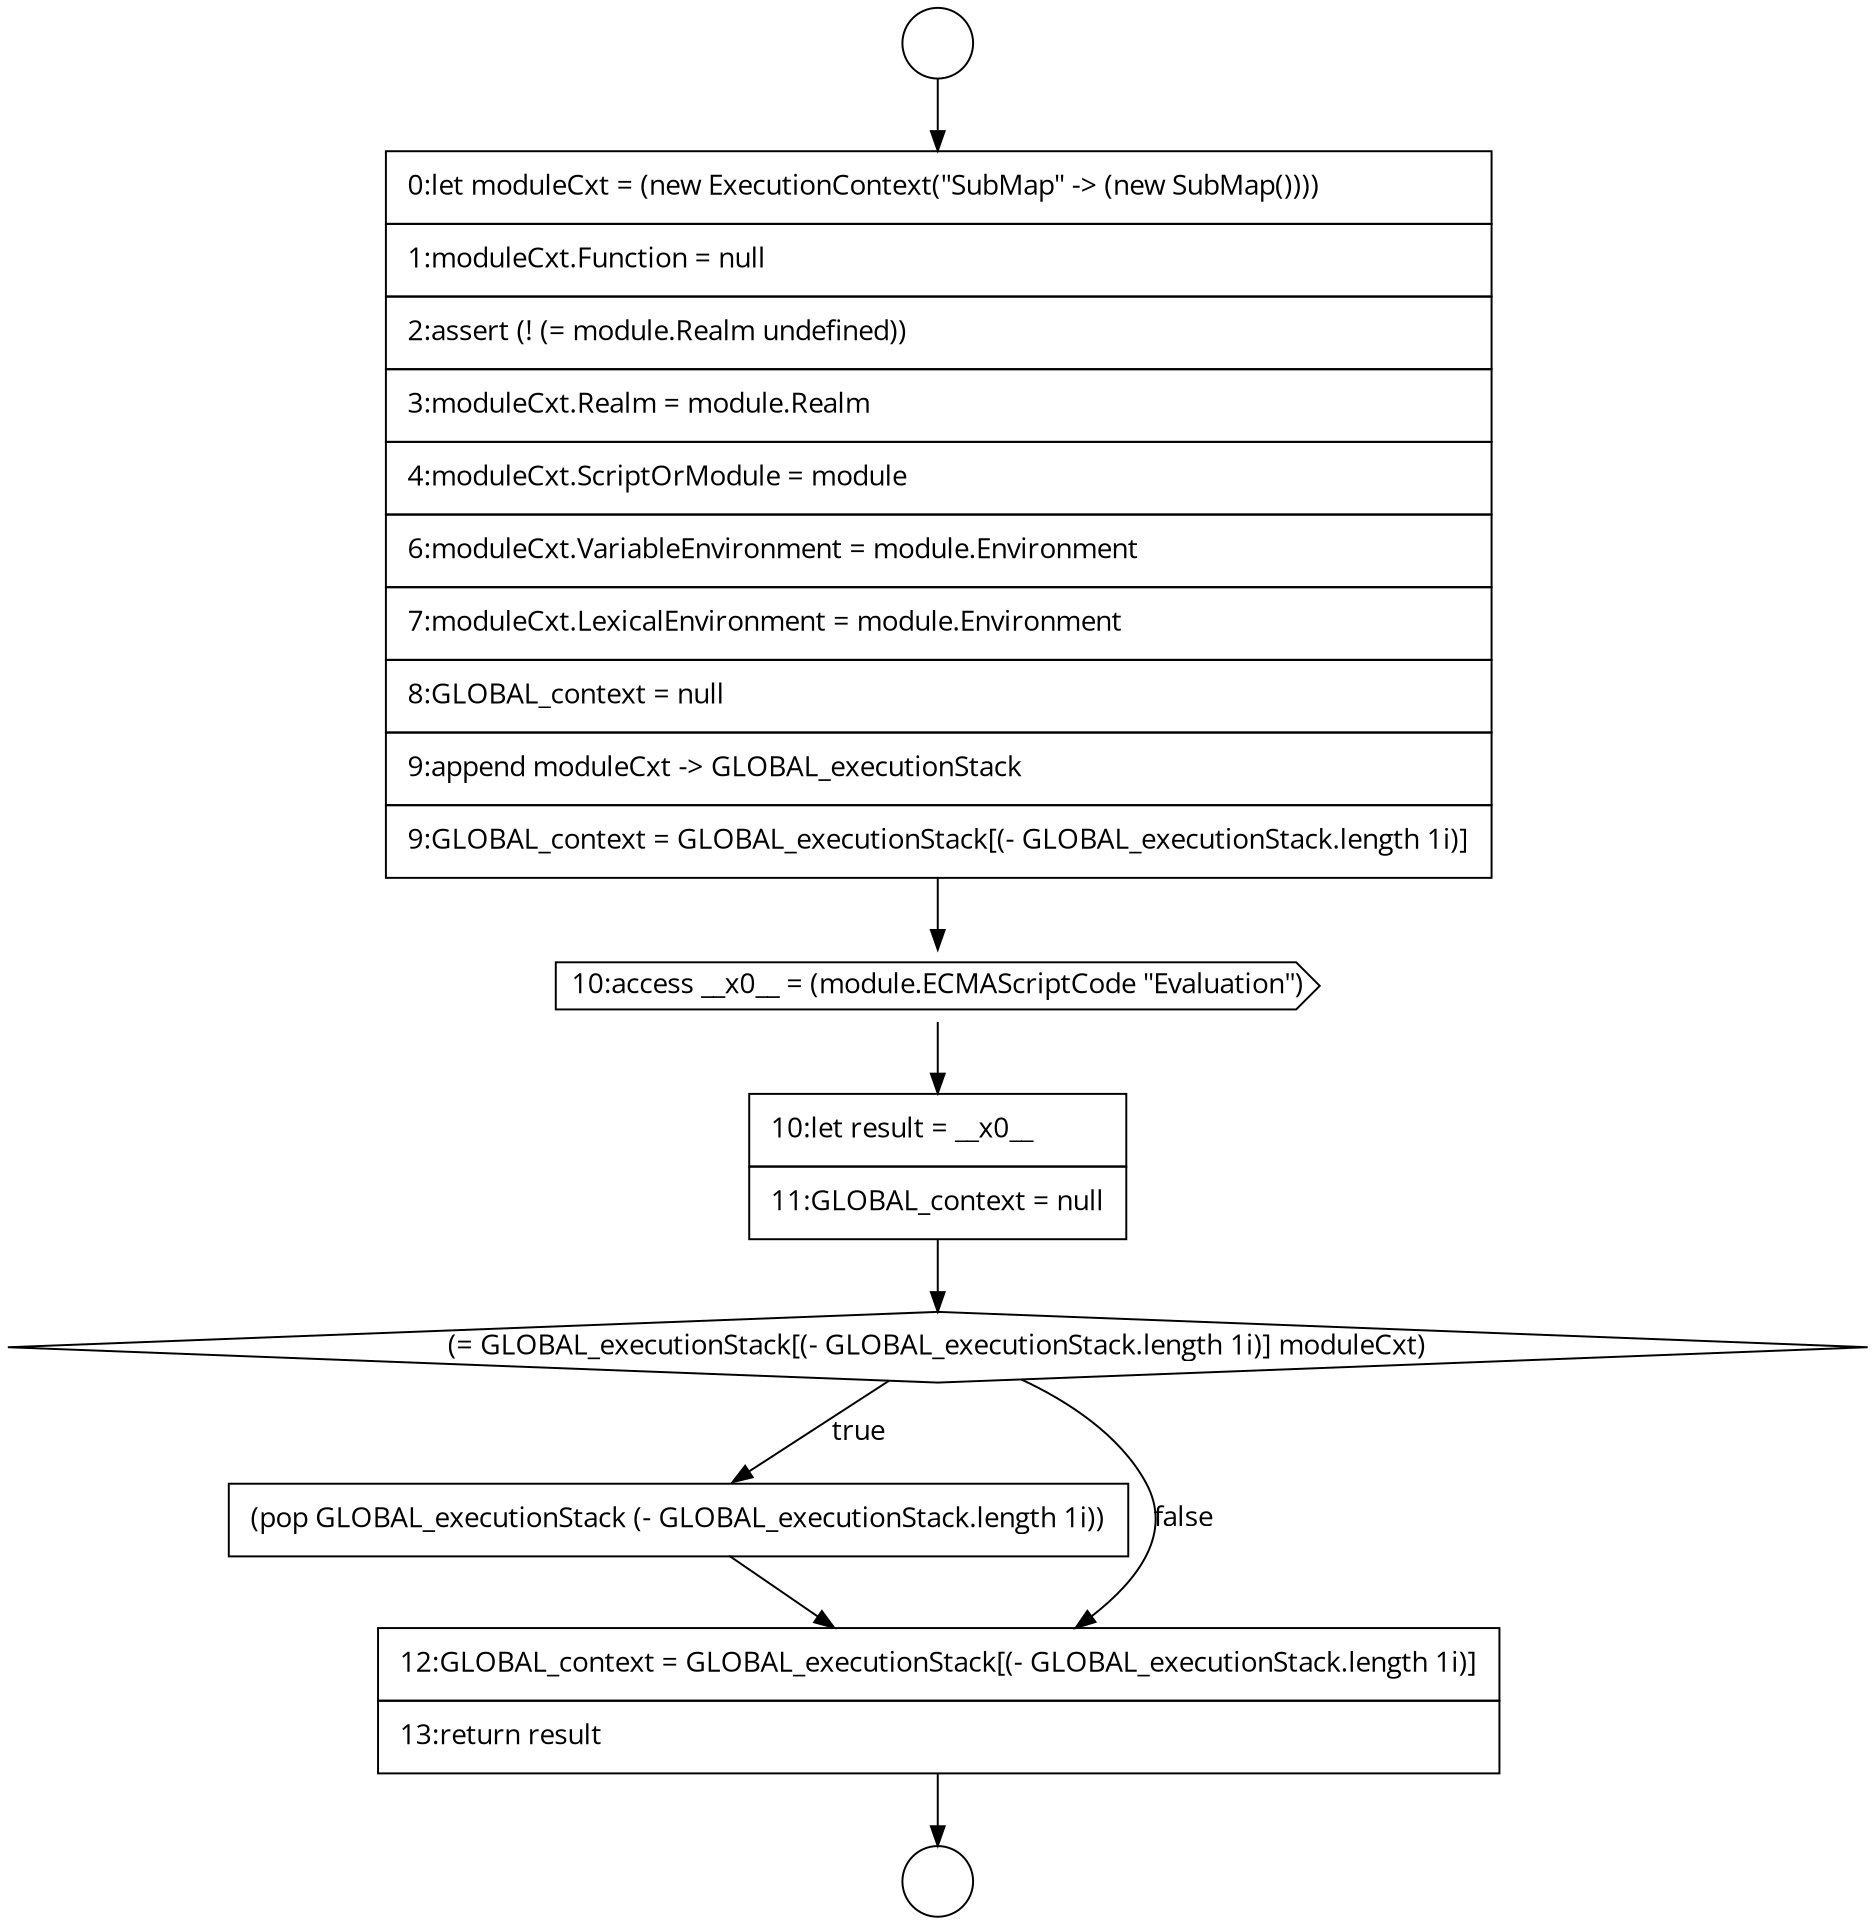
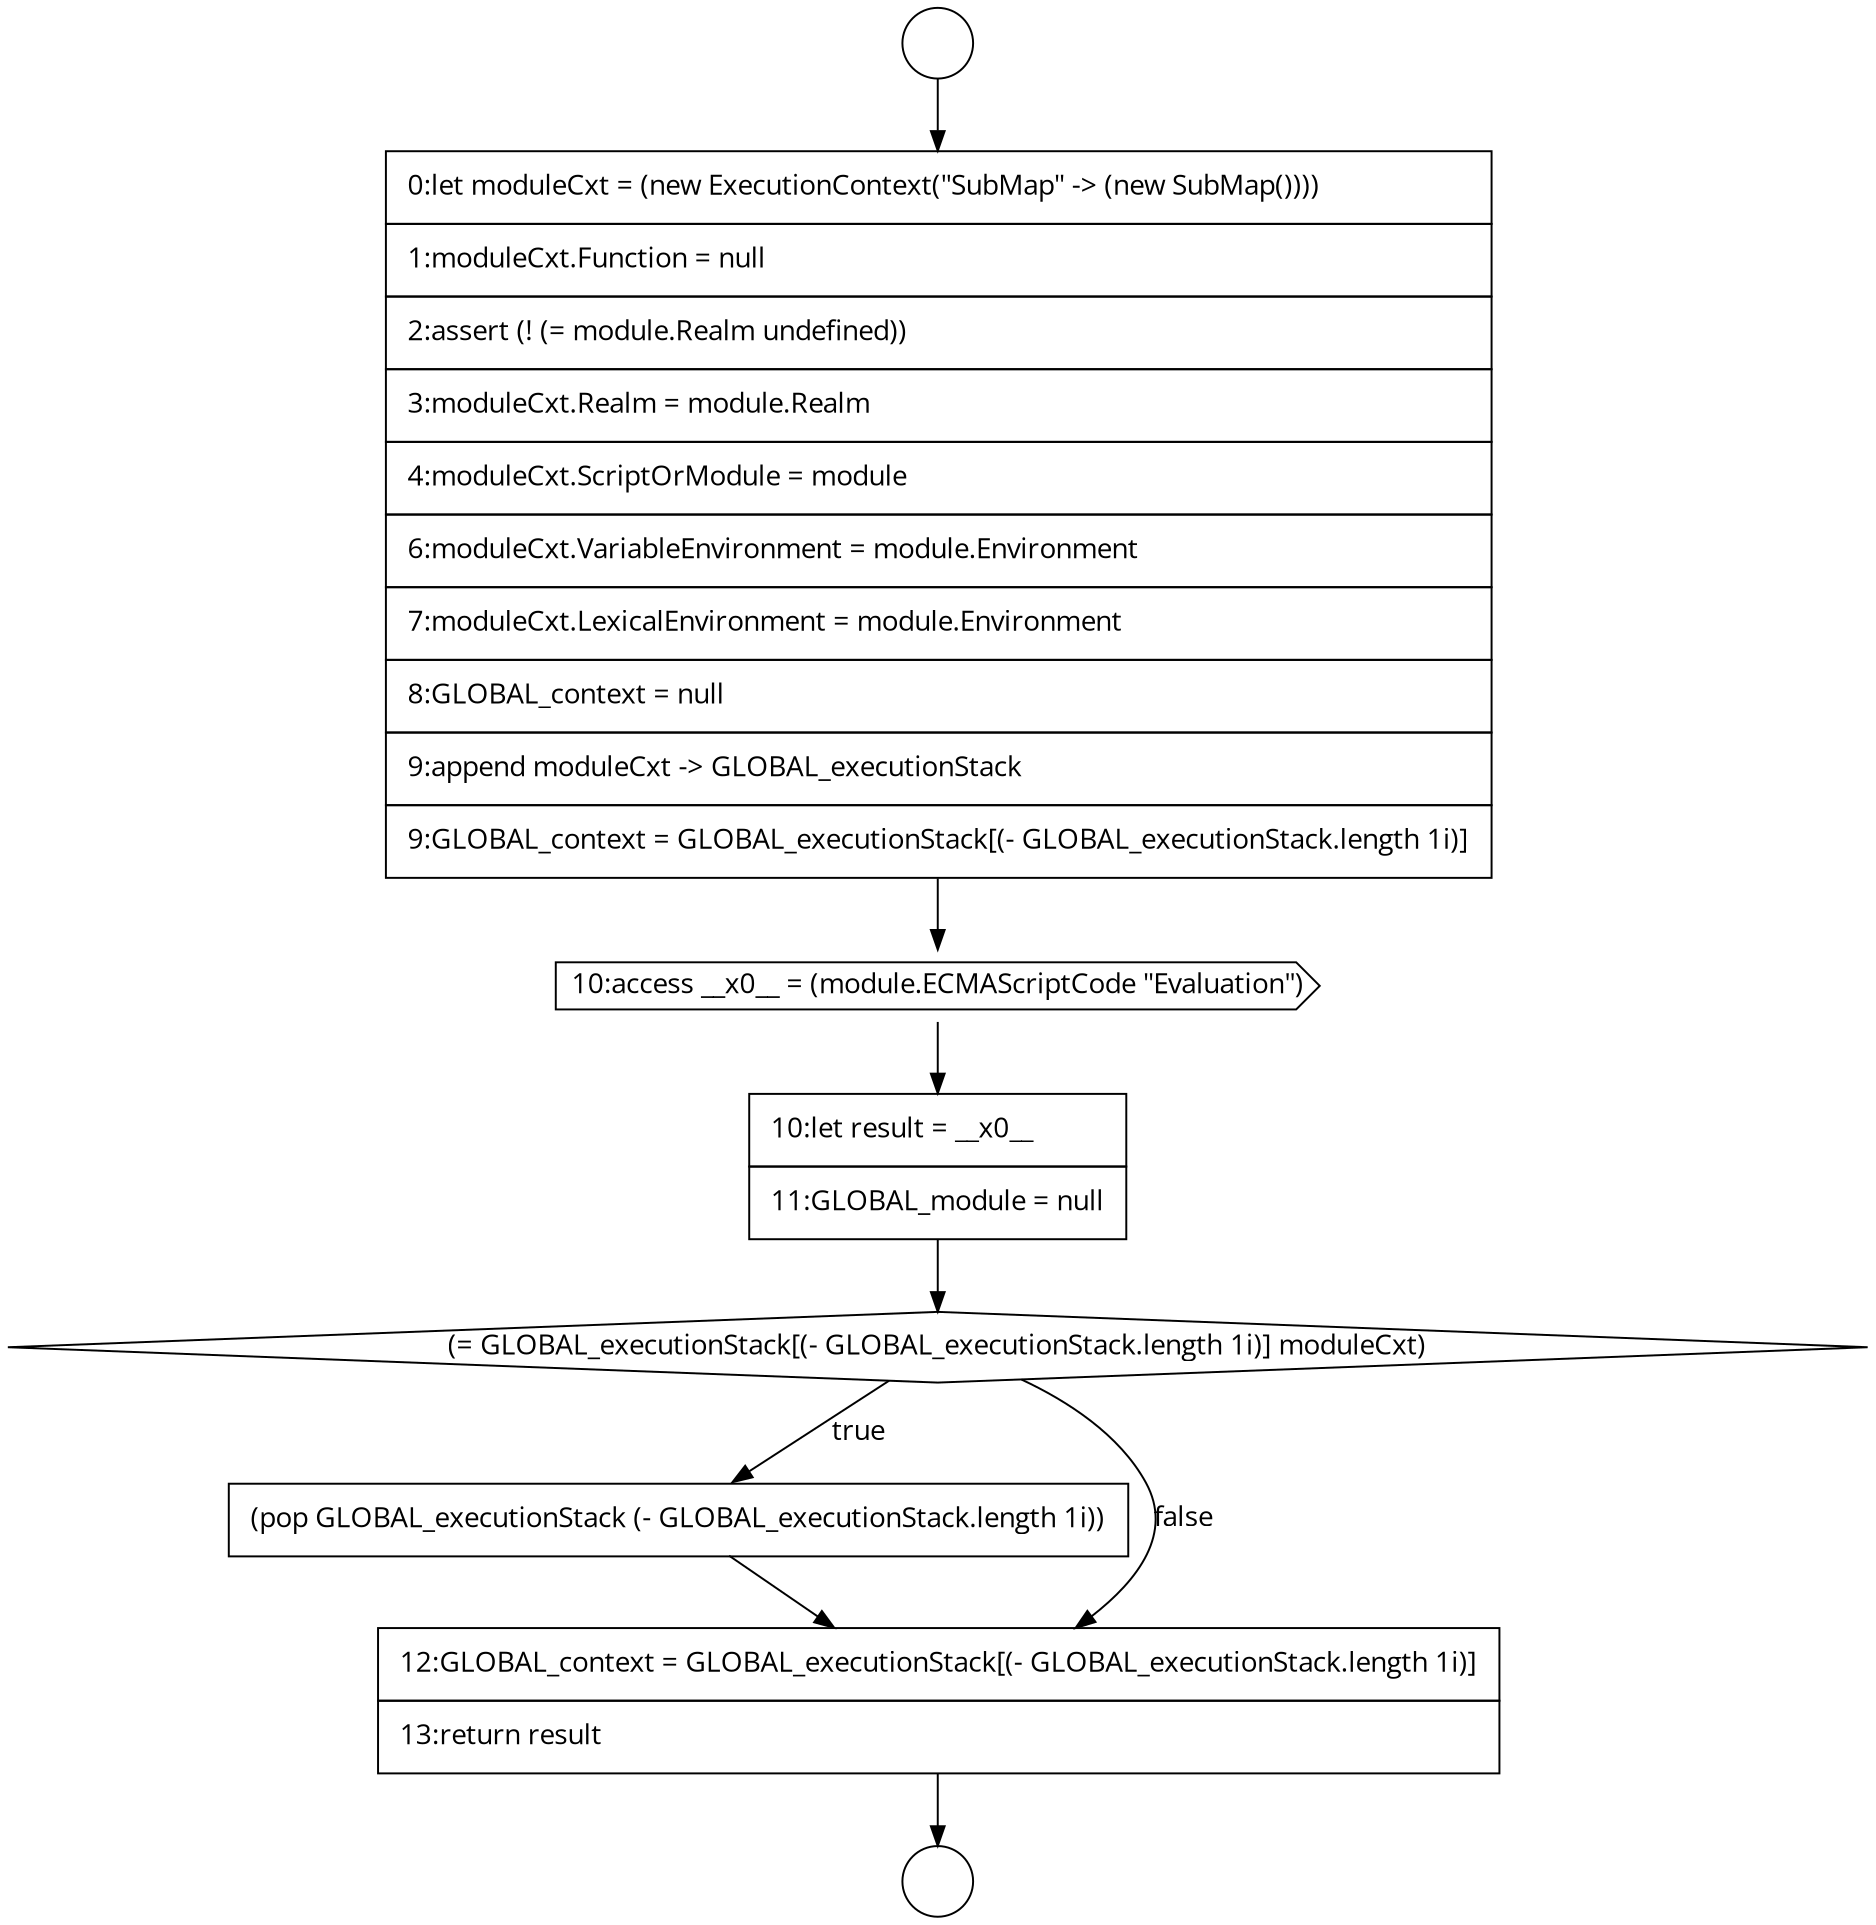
(938, 1202) -> (938, 1202)
